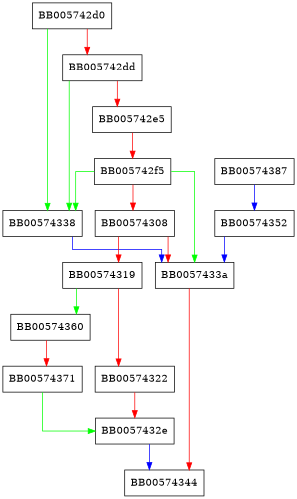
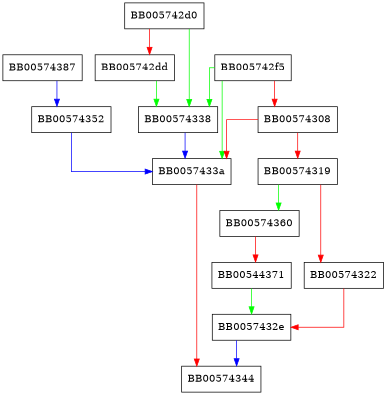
(132, 120) -> none
(43, 379) -> (252, 275)
